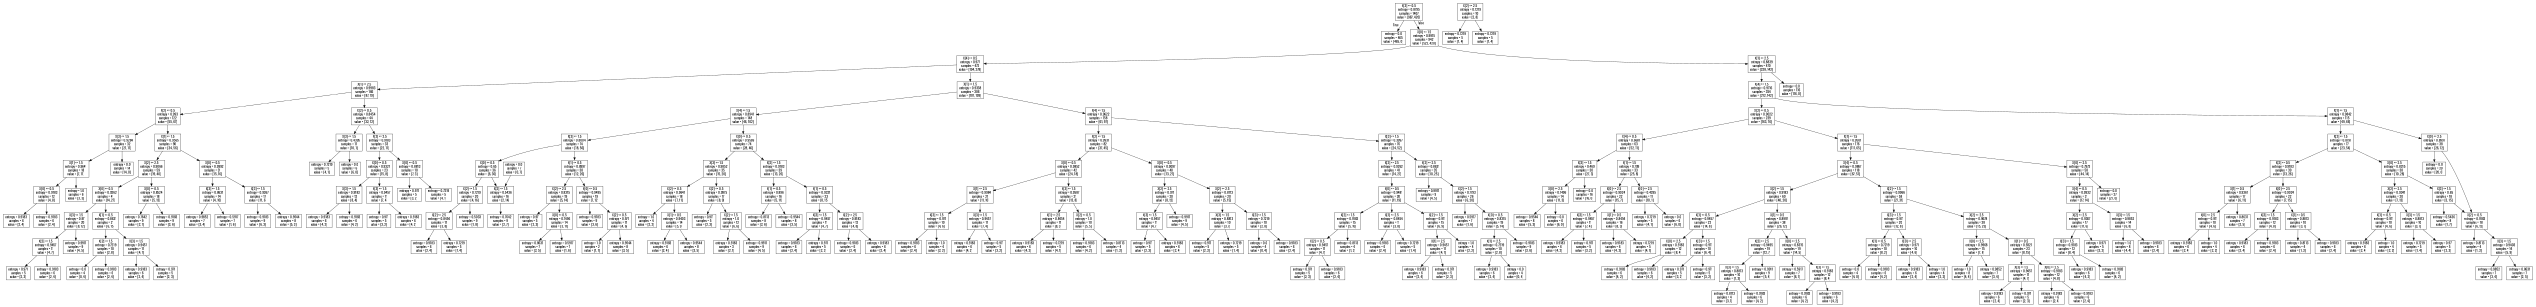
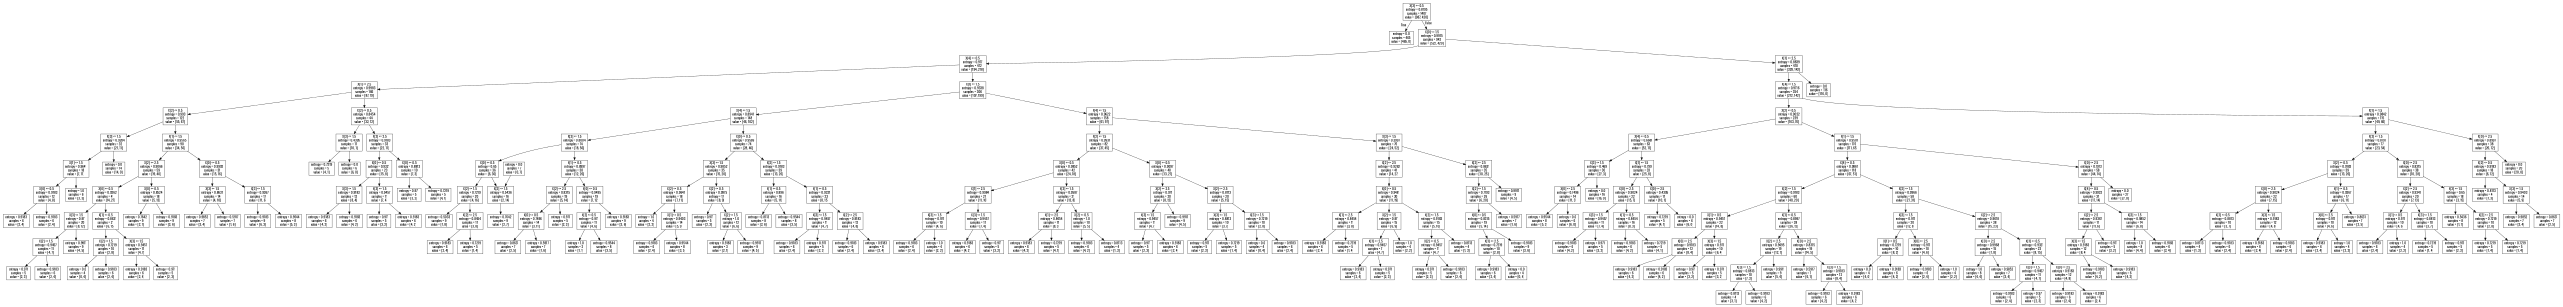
(716, 195) -> (716, 195)
(2458, 207) -> (2470, 207)
